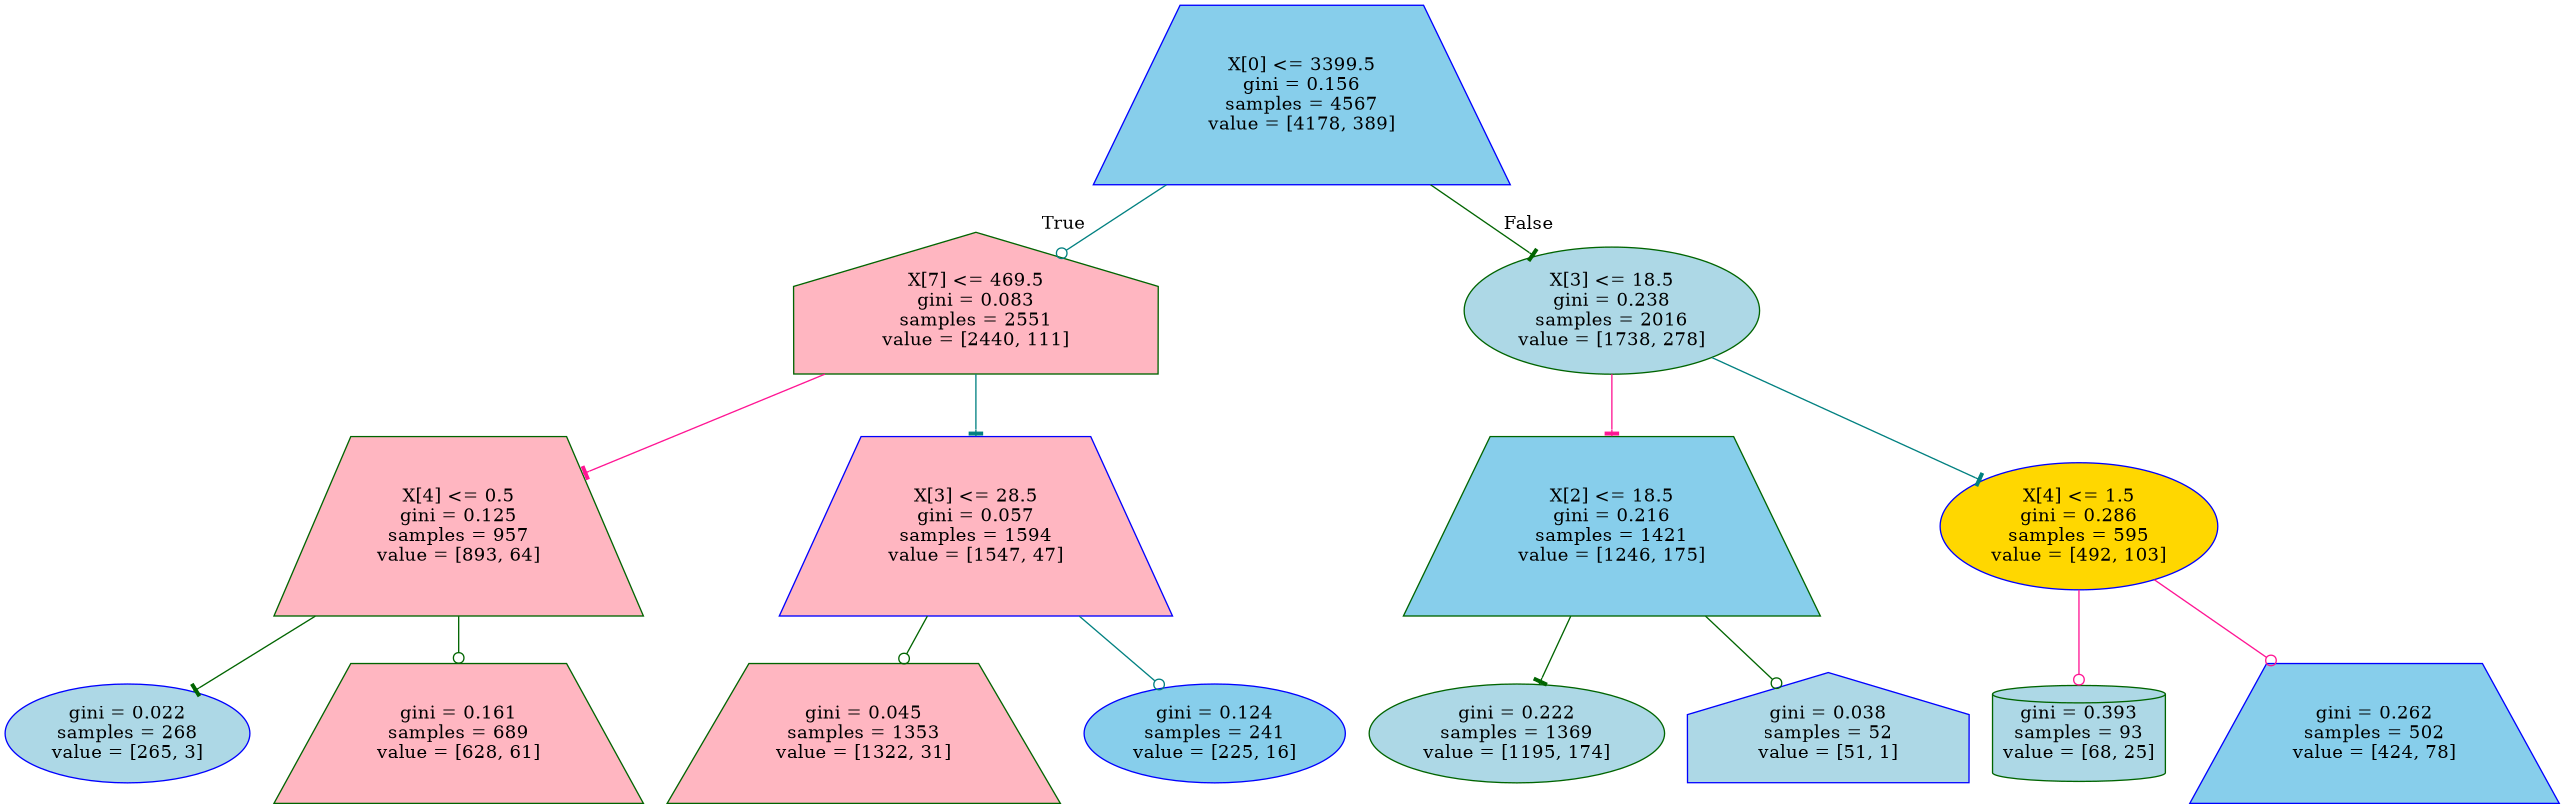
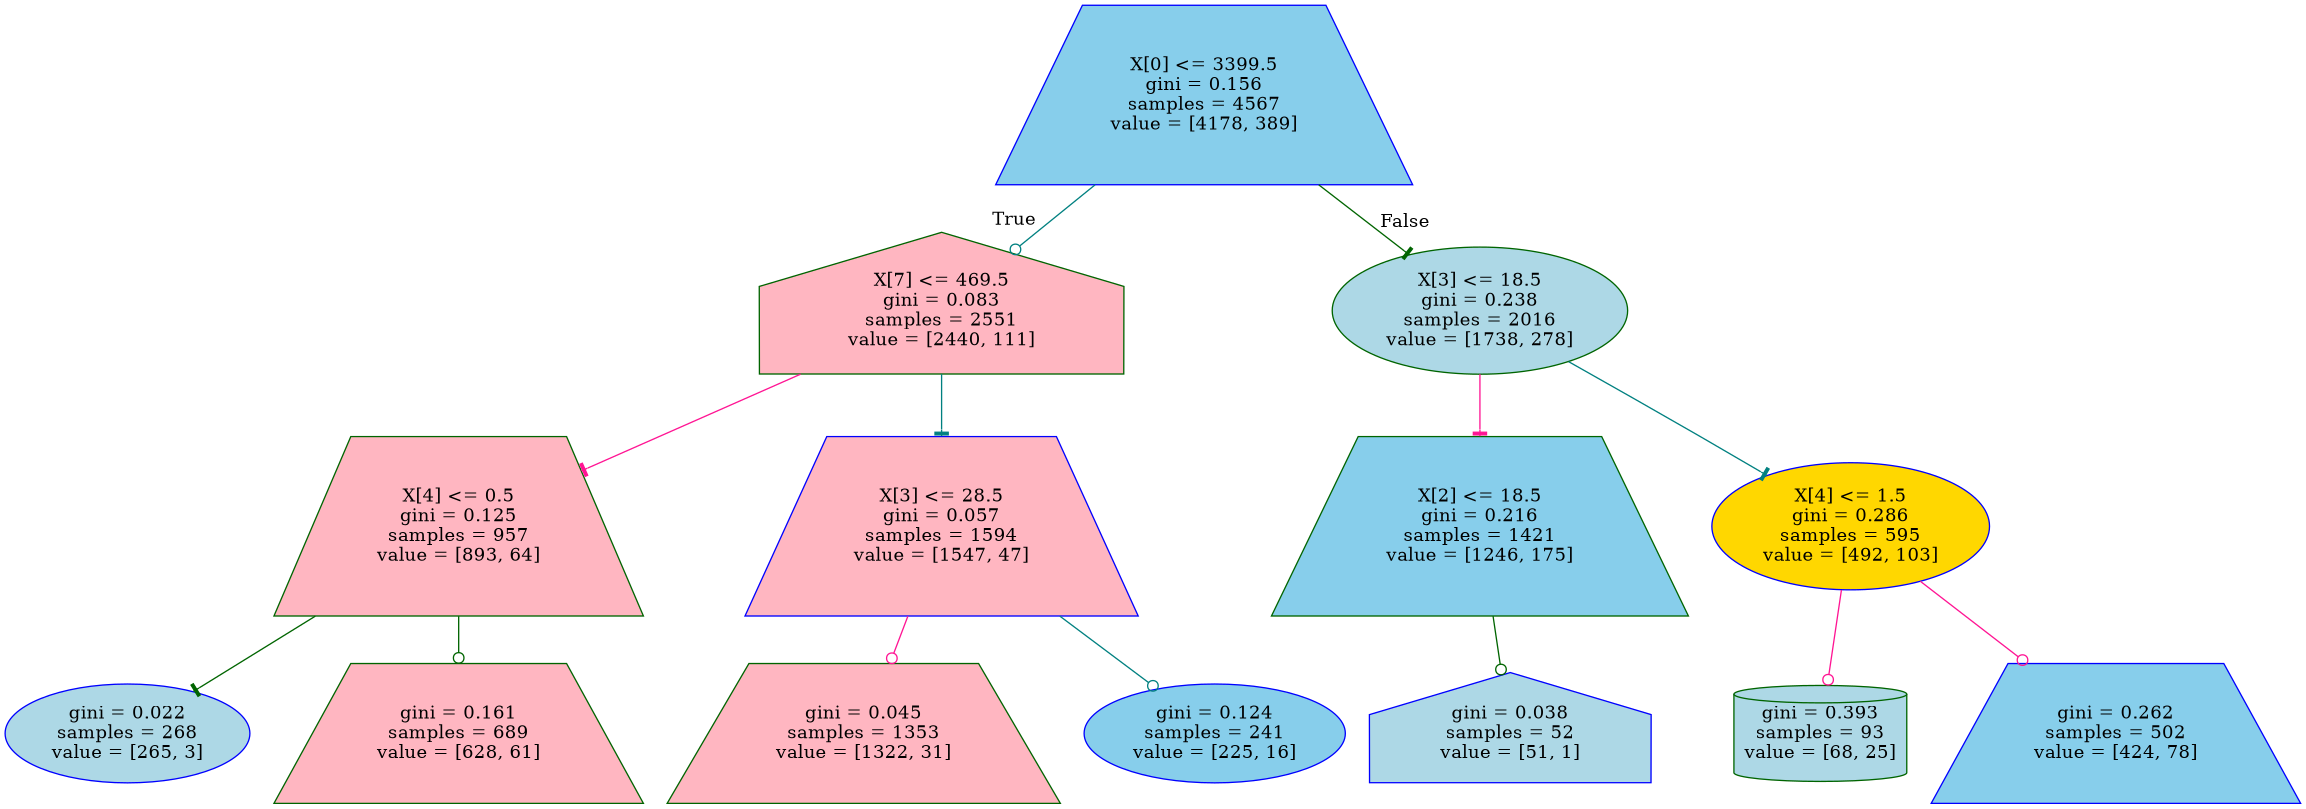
(917, 635) -> (901, 635)
(1517, 733) -> none
